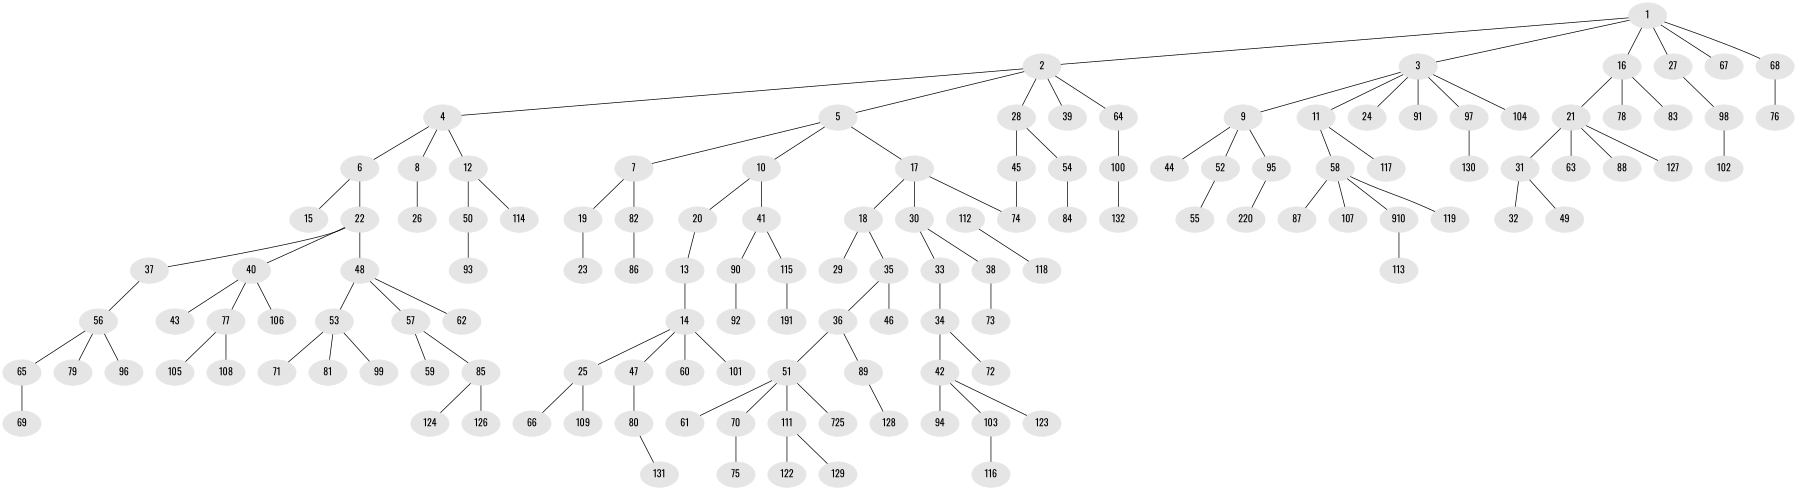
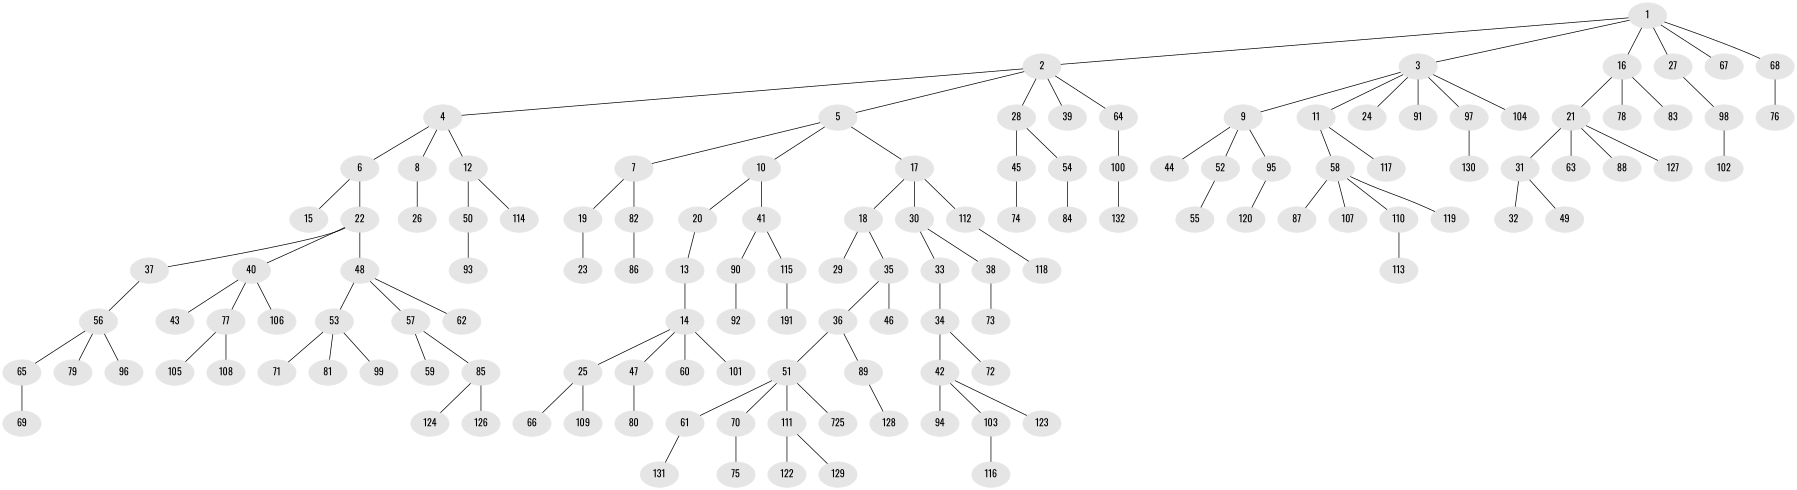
(965, 194) -> (940, 194)
(1246, 220) -> (1246, 220)
(1399, 220) -> (1399, 220)
(647, 449) -> (672, 449)
